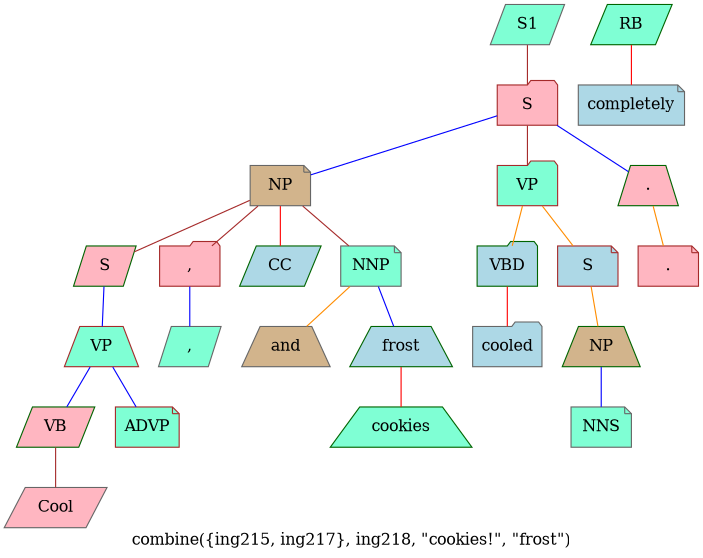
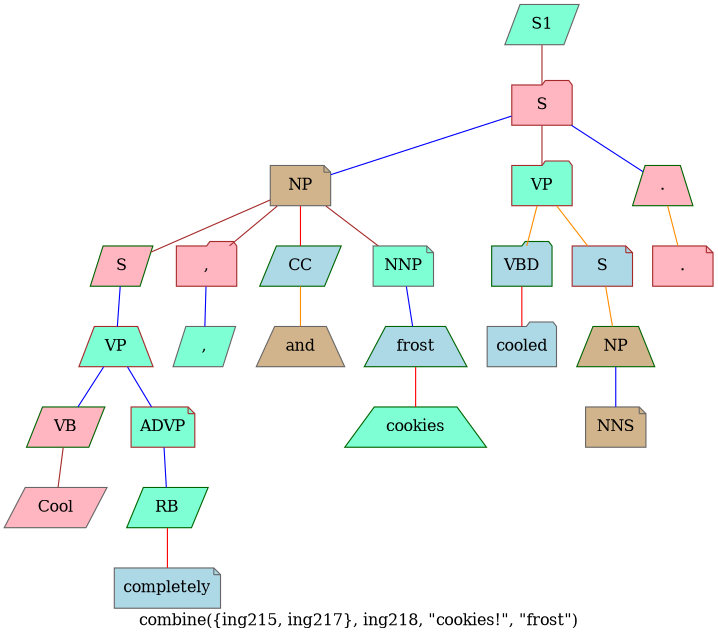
(328, 306) -> (300, 306)
(601, 427) -> (616, 427)
none -> (165, 467)
